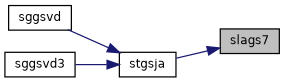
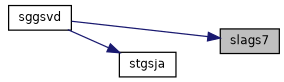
(192, 54) -> (140, 29)
(40, 65) -> none
